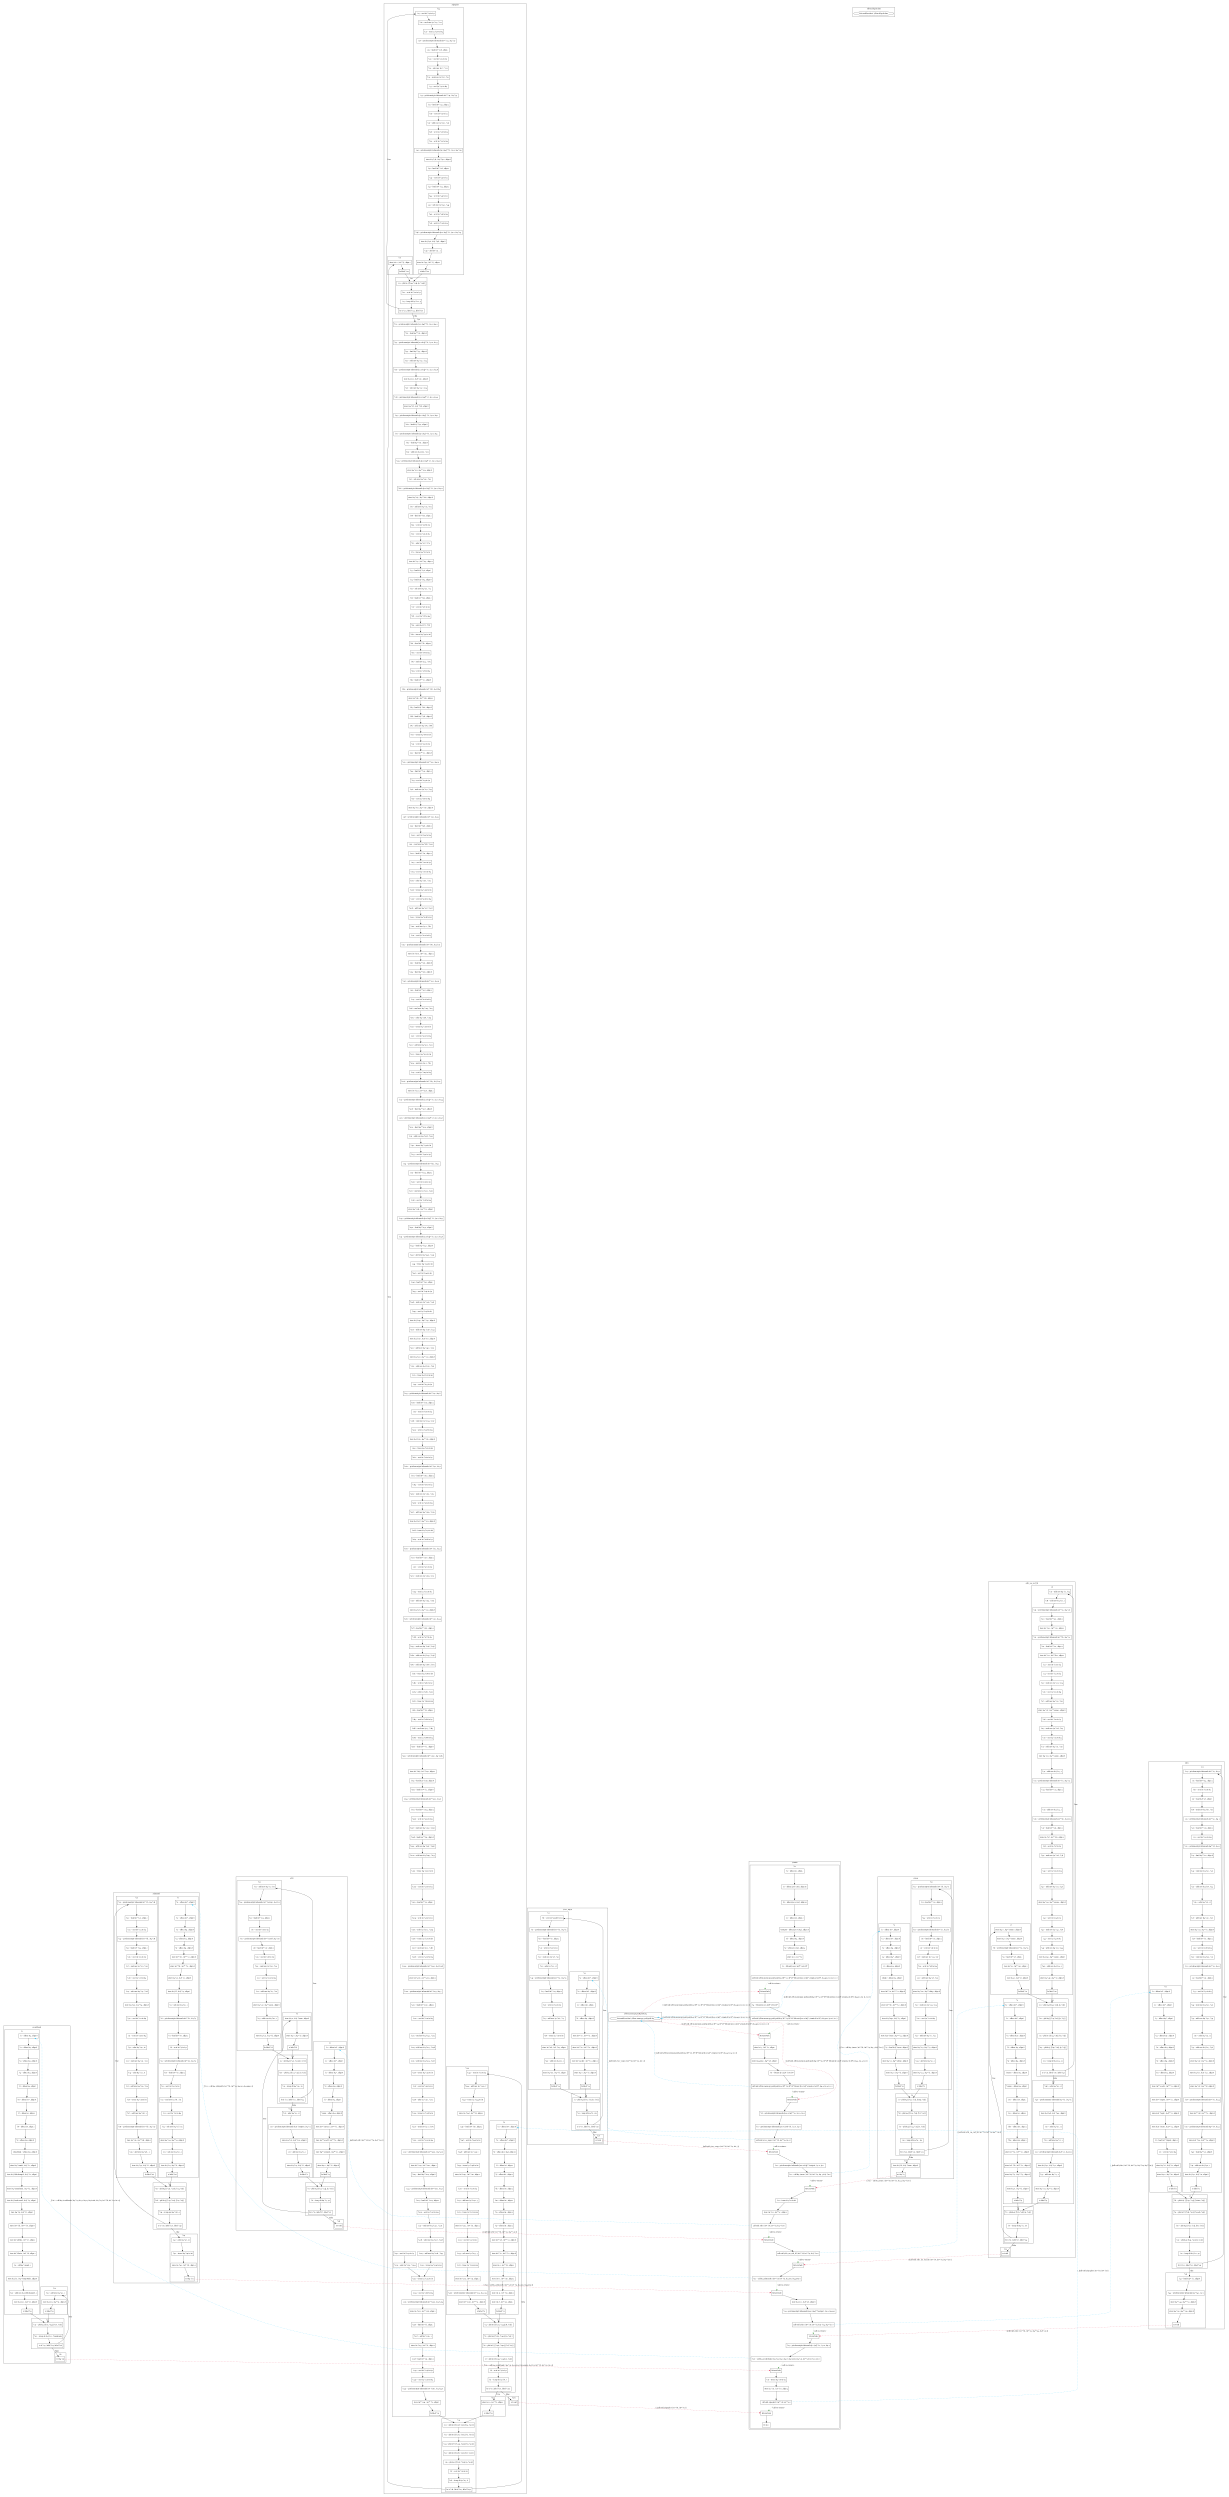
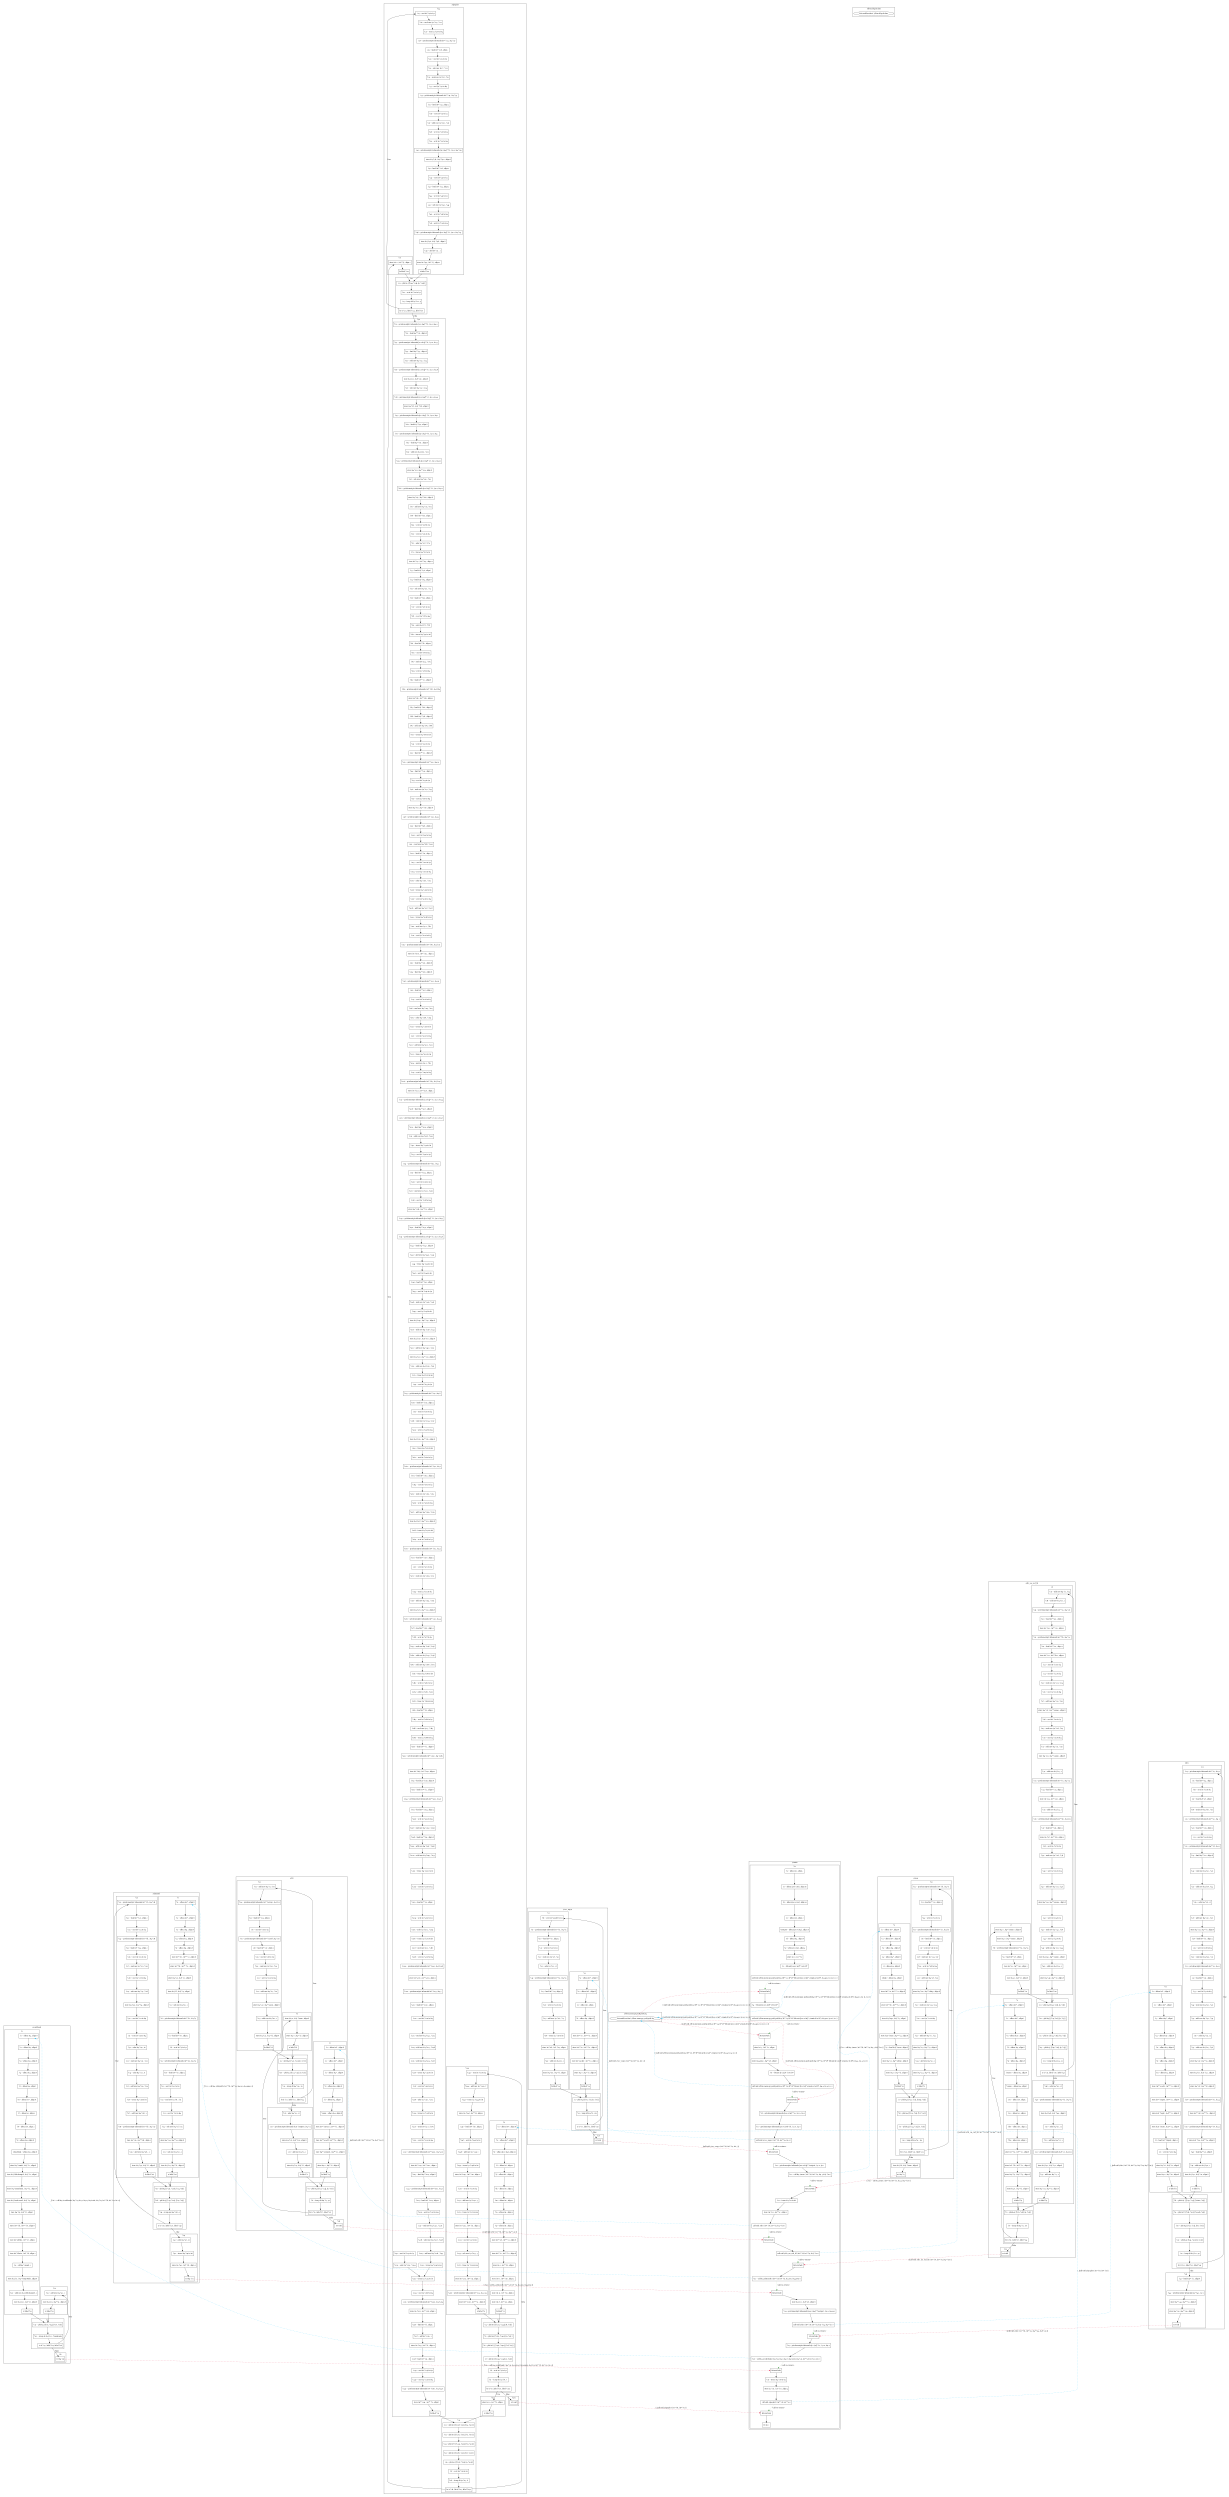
none -> (1052, 1799)
